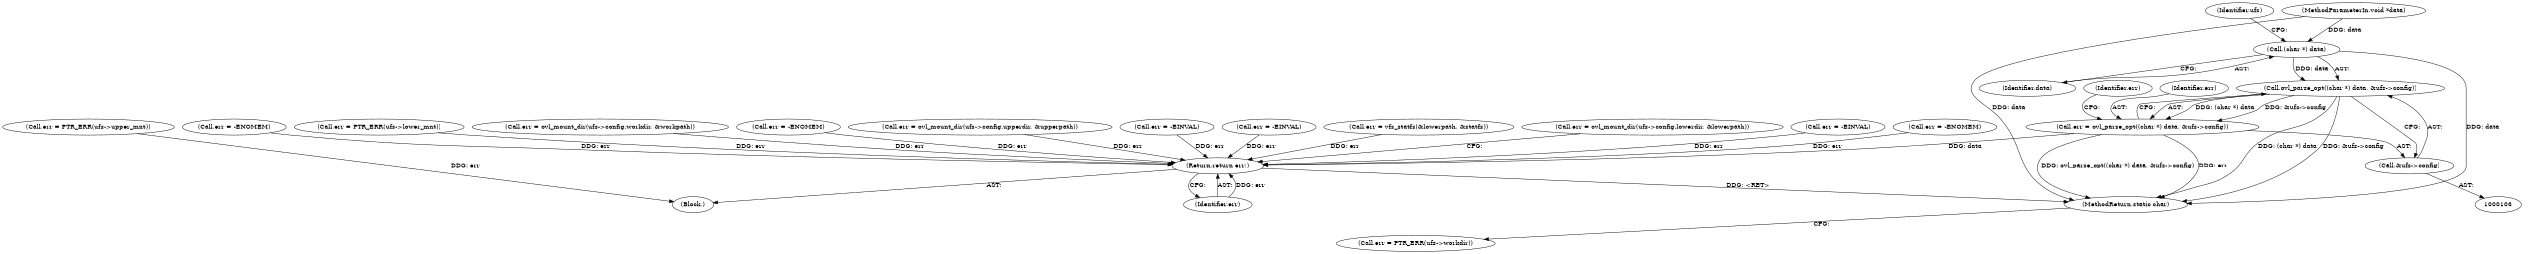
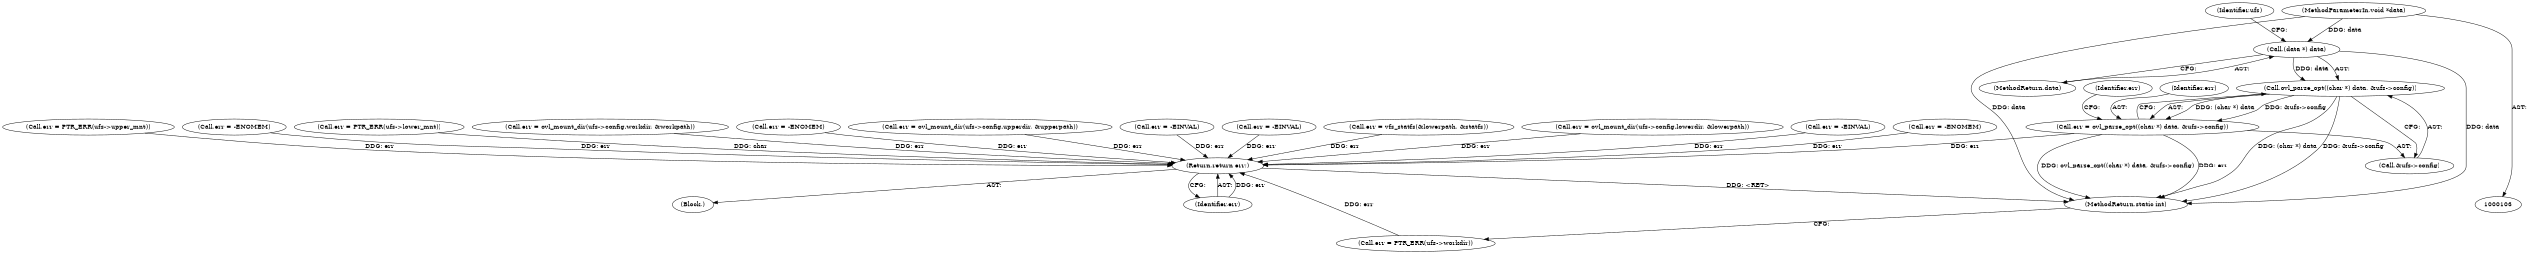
(2297, 49) -> (2297, 49)
(2027, 88) -> (2027, 88)
(751, 146) -> (751, 146)
(1476, 146) -> (1476, 146)
(1965, 146) -> (1965, 146)
(403, 167) -> (656, 160)
(2453, 185) -> (2512, 68)
none -> (1322, 203)
(2126, 205) -> (2126, 205)
